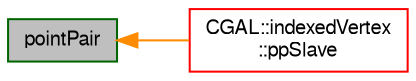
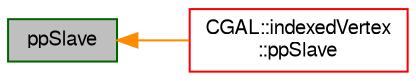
(63, 40) -> (63, 40)
